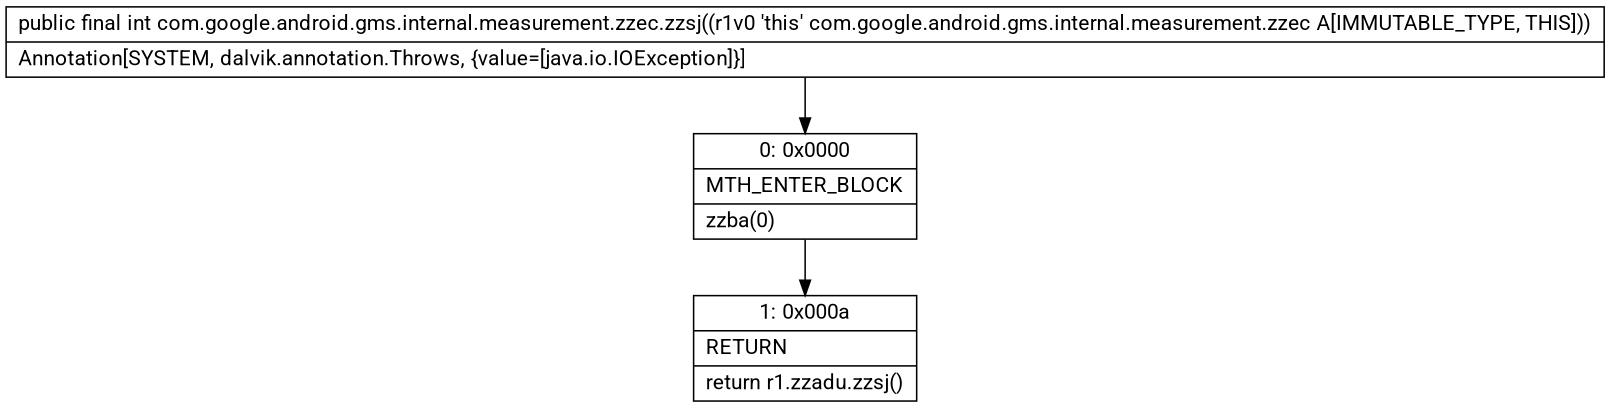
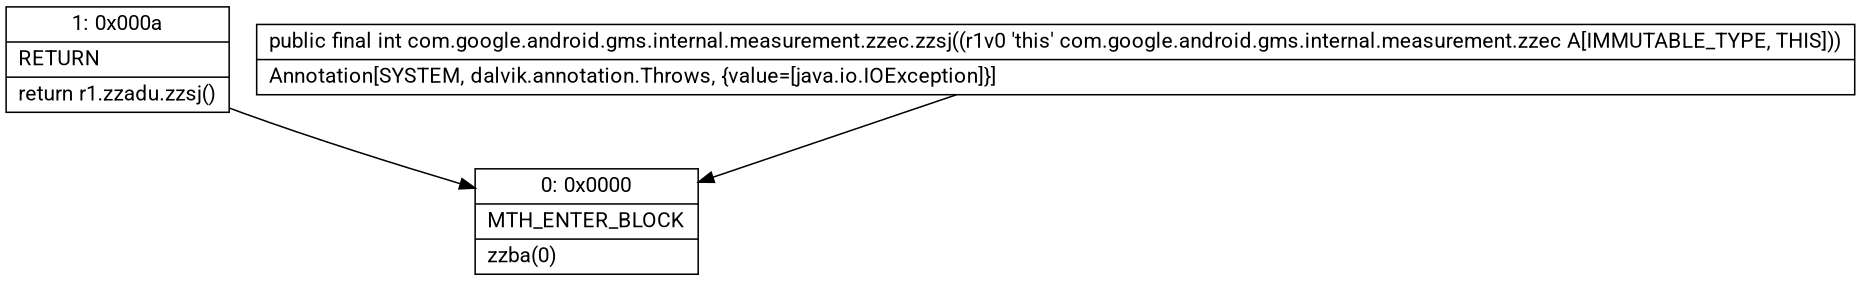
(805, 260) -> (344, 148)
